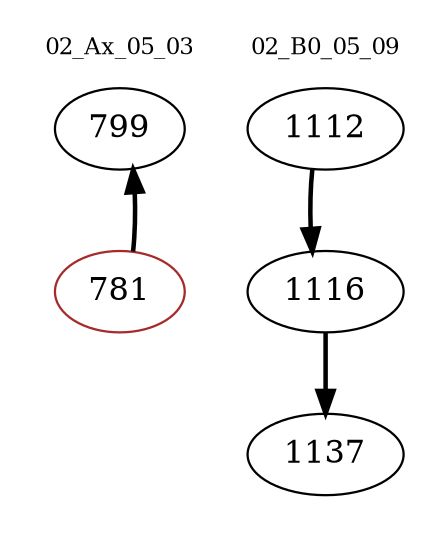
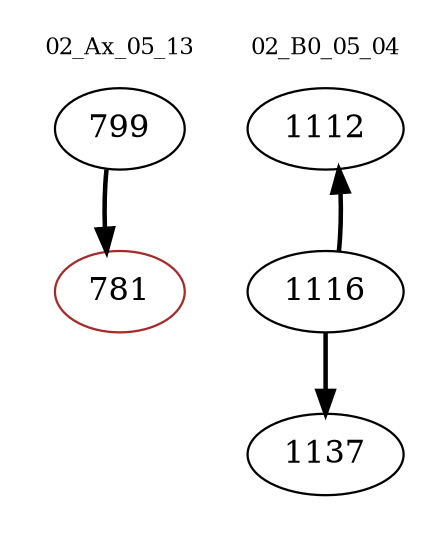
(120, 49) -> (120, 49)
(326, 49) -> (326, 49)
(310, 199) -> (341, 222)
(135, 222) -> (105, 199)
